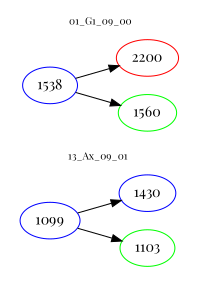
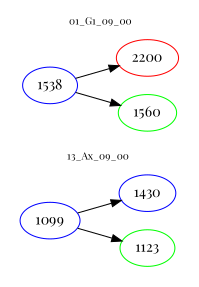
(98, 157) -> (98, 157)
(147, 248) -> (147, 248)
